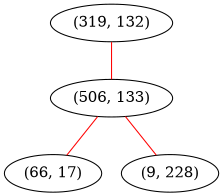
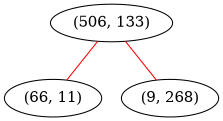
(112, 23) -> none
(53, 173) -> (53, 98)
(170, 173) -> (170, 98)
